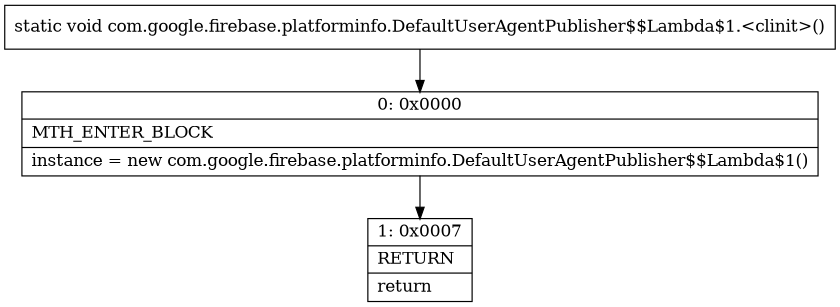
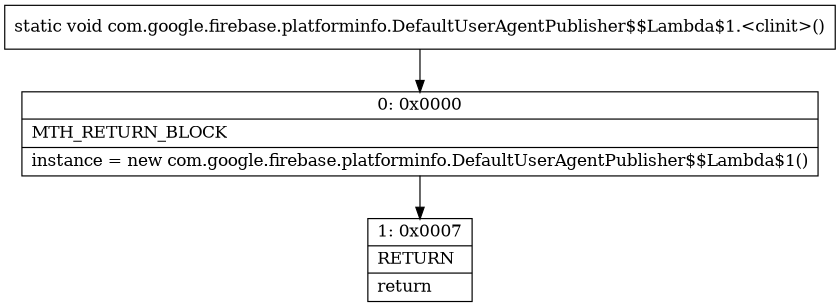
(123, 133) -> (130, 133)
